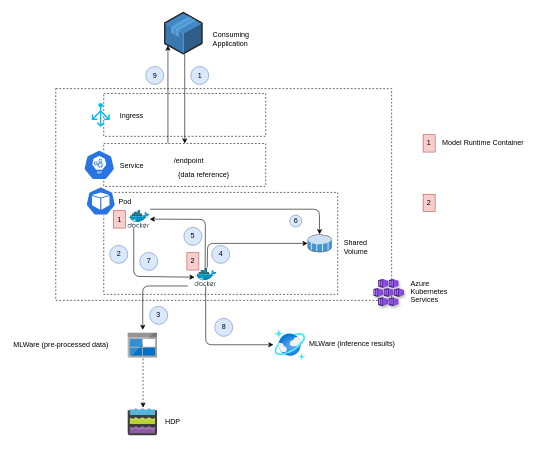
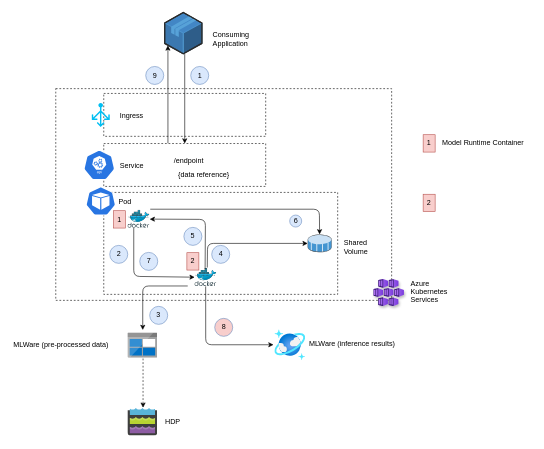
(224, 327) -> (224, 327)
